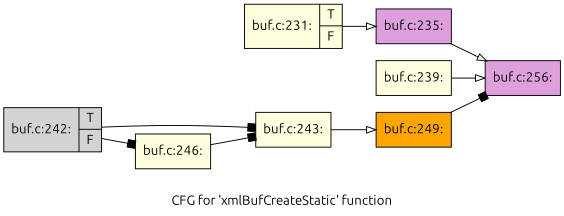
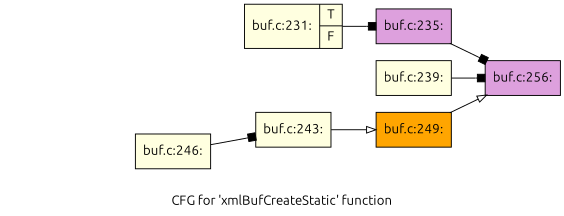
(354, 26) -> (354, 26)
(464, 50) -> (464, 50)
(463, 78) -> (463, 78)
(464, 106) -> (464, 106)
(53, 130) -> none
